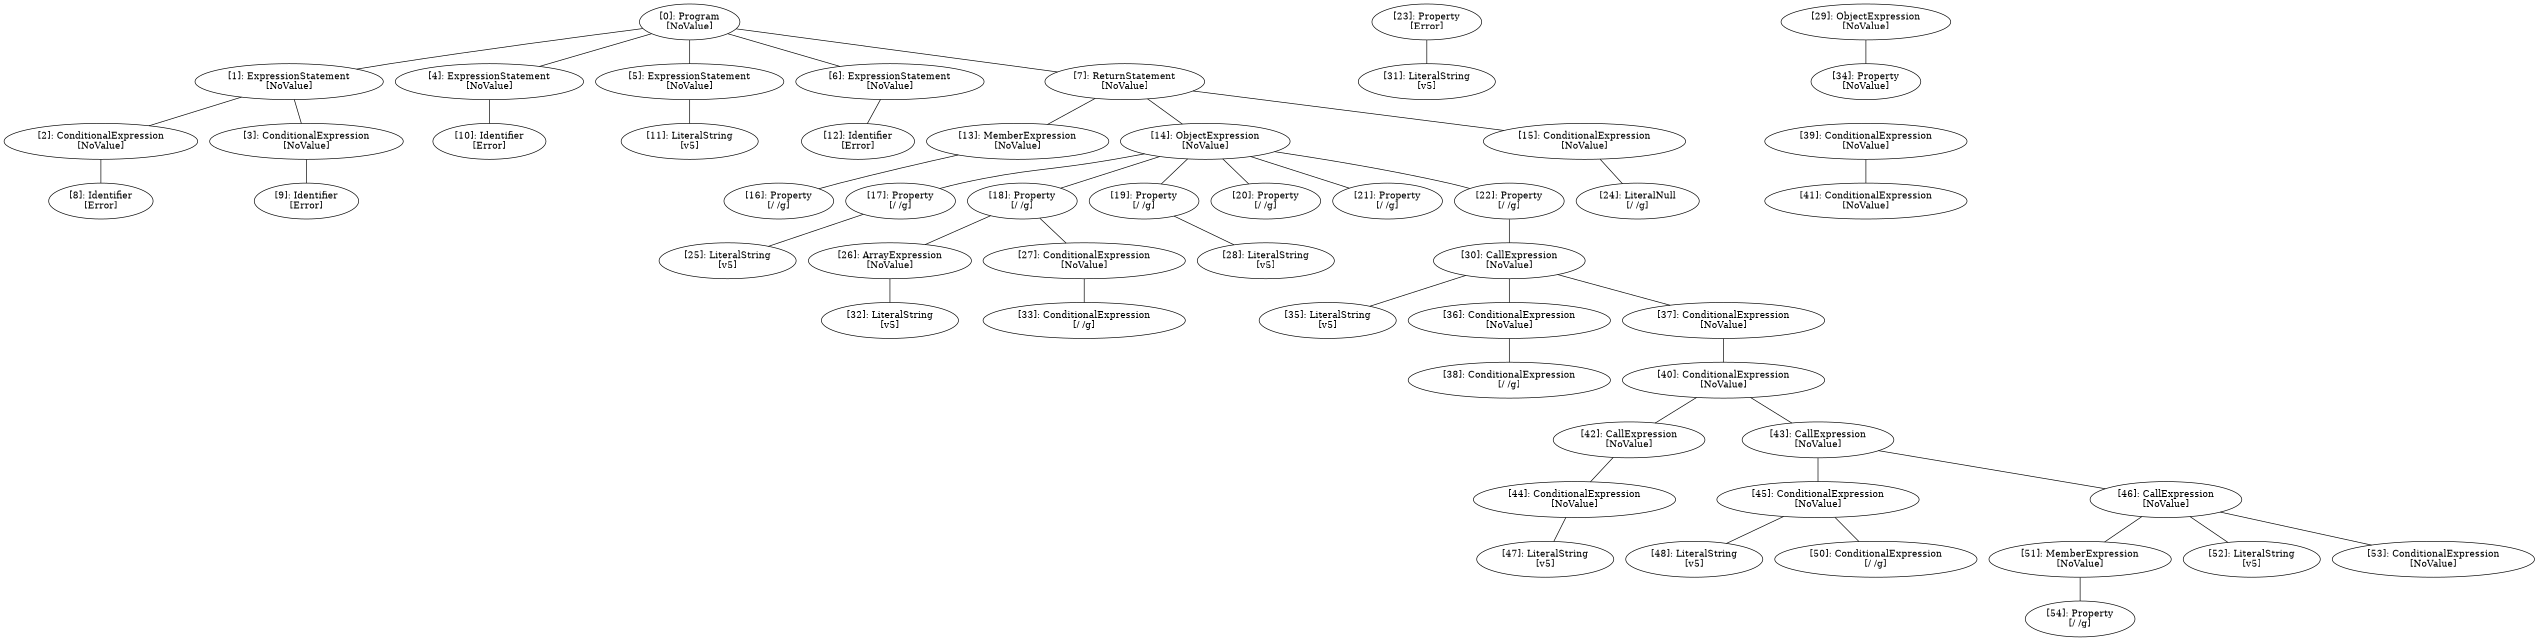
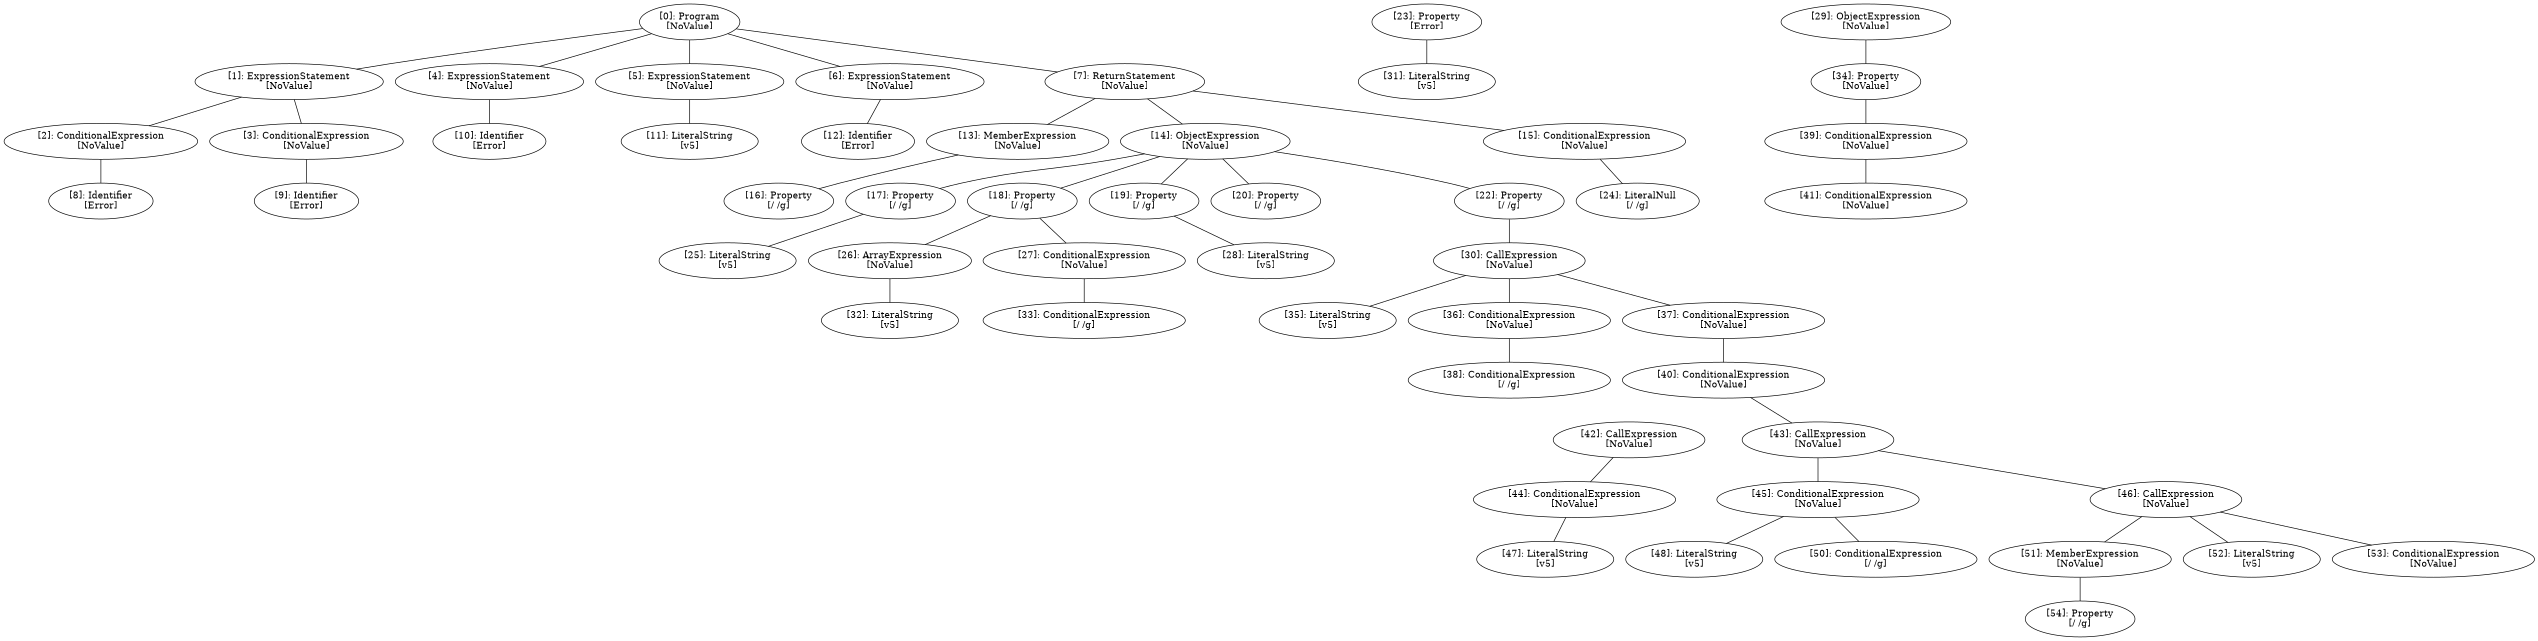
none -> (1866, 112)
(1388, 201) -> none
(1676, 410) -> none
